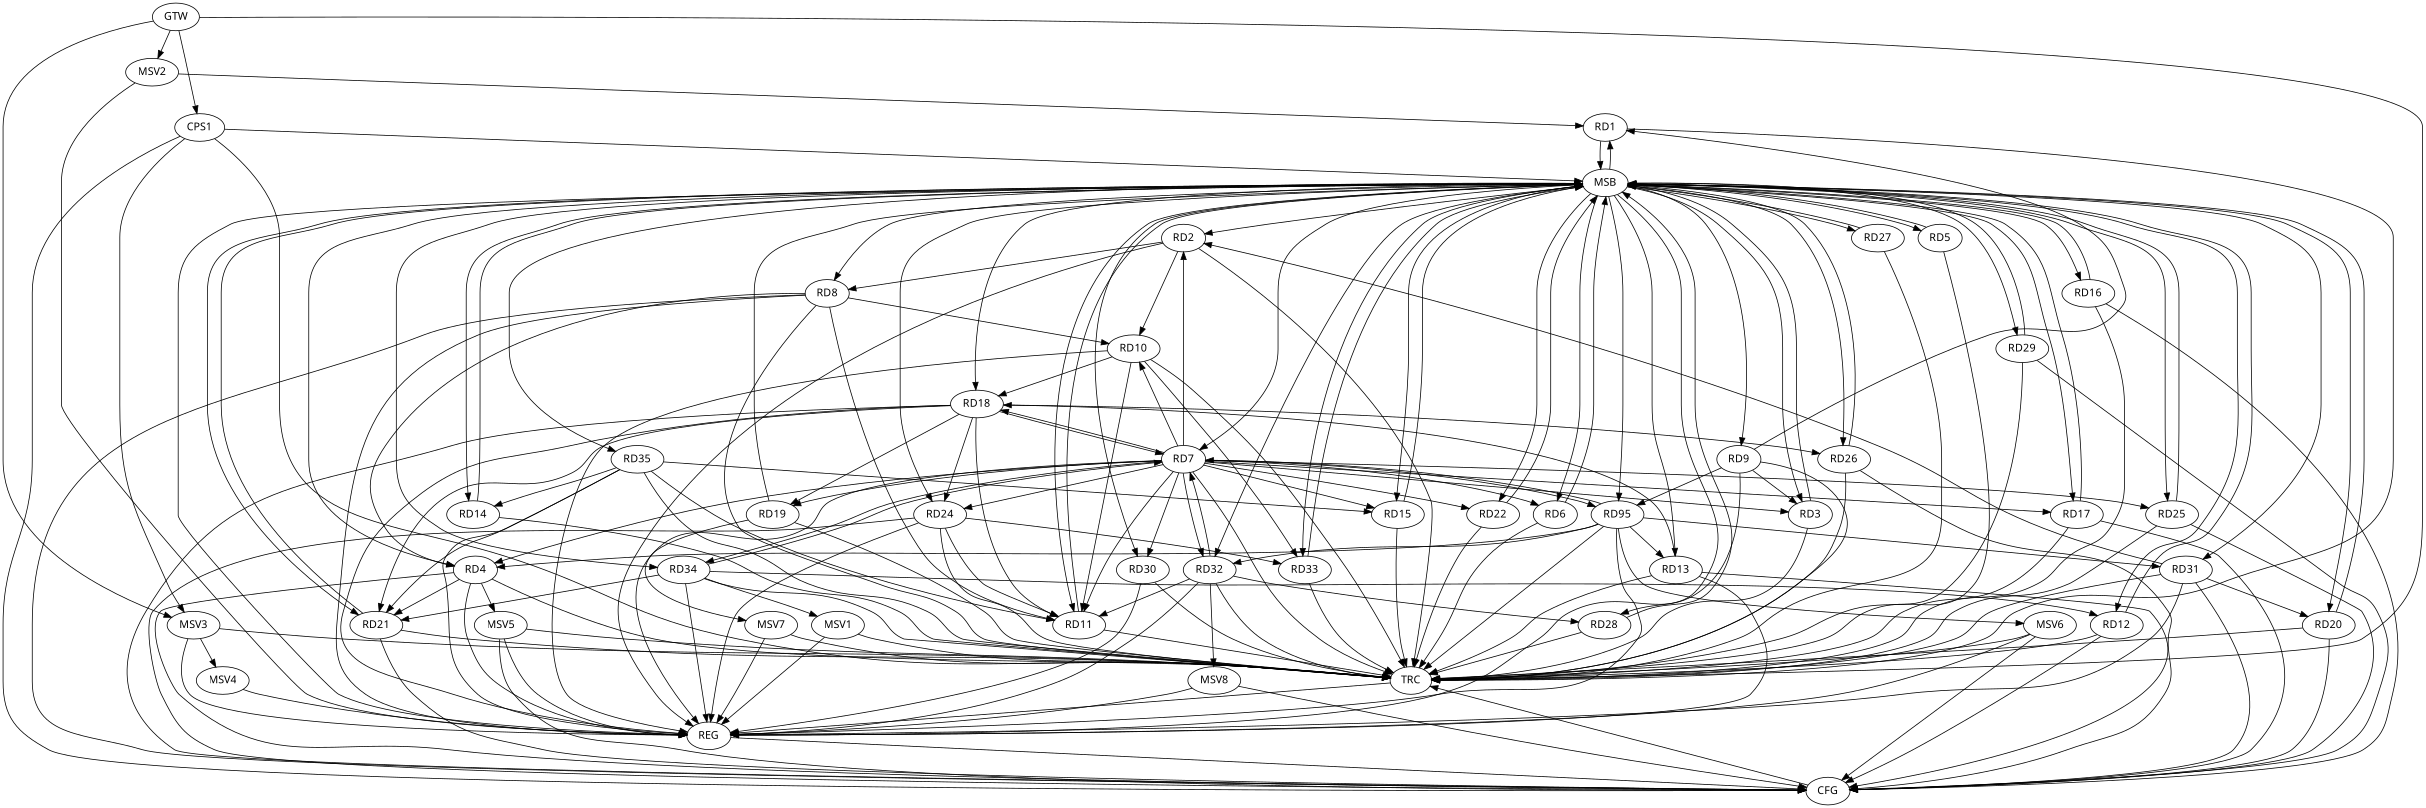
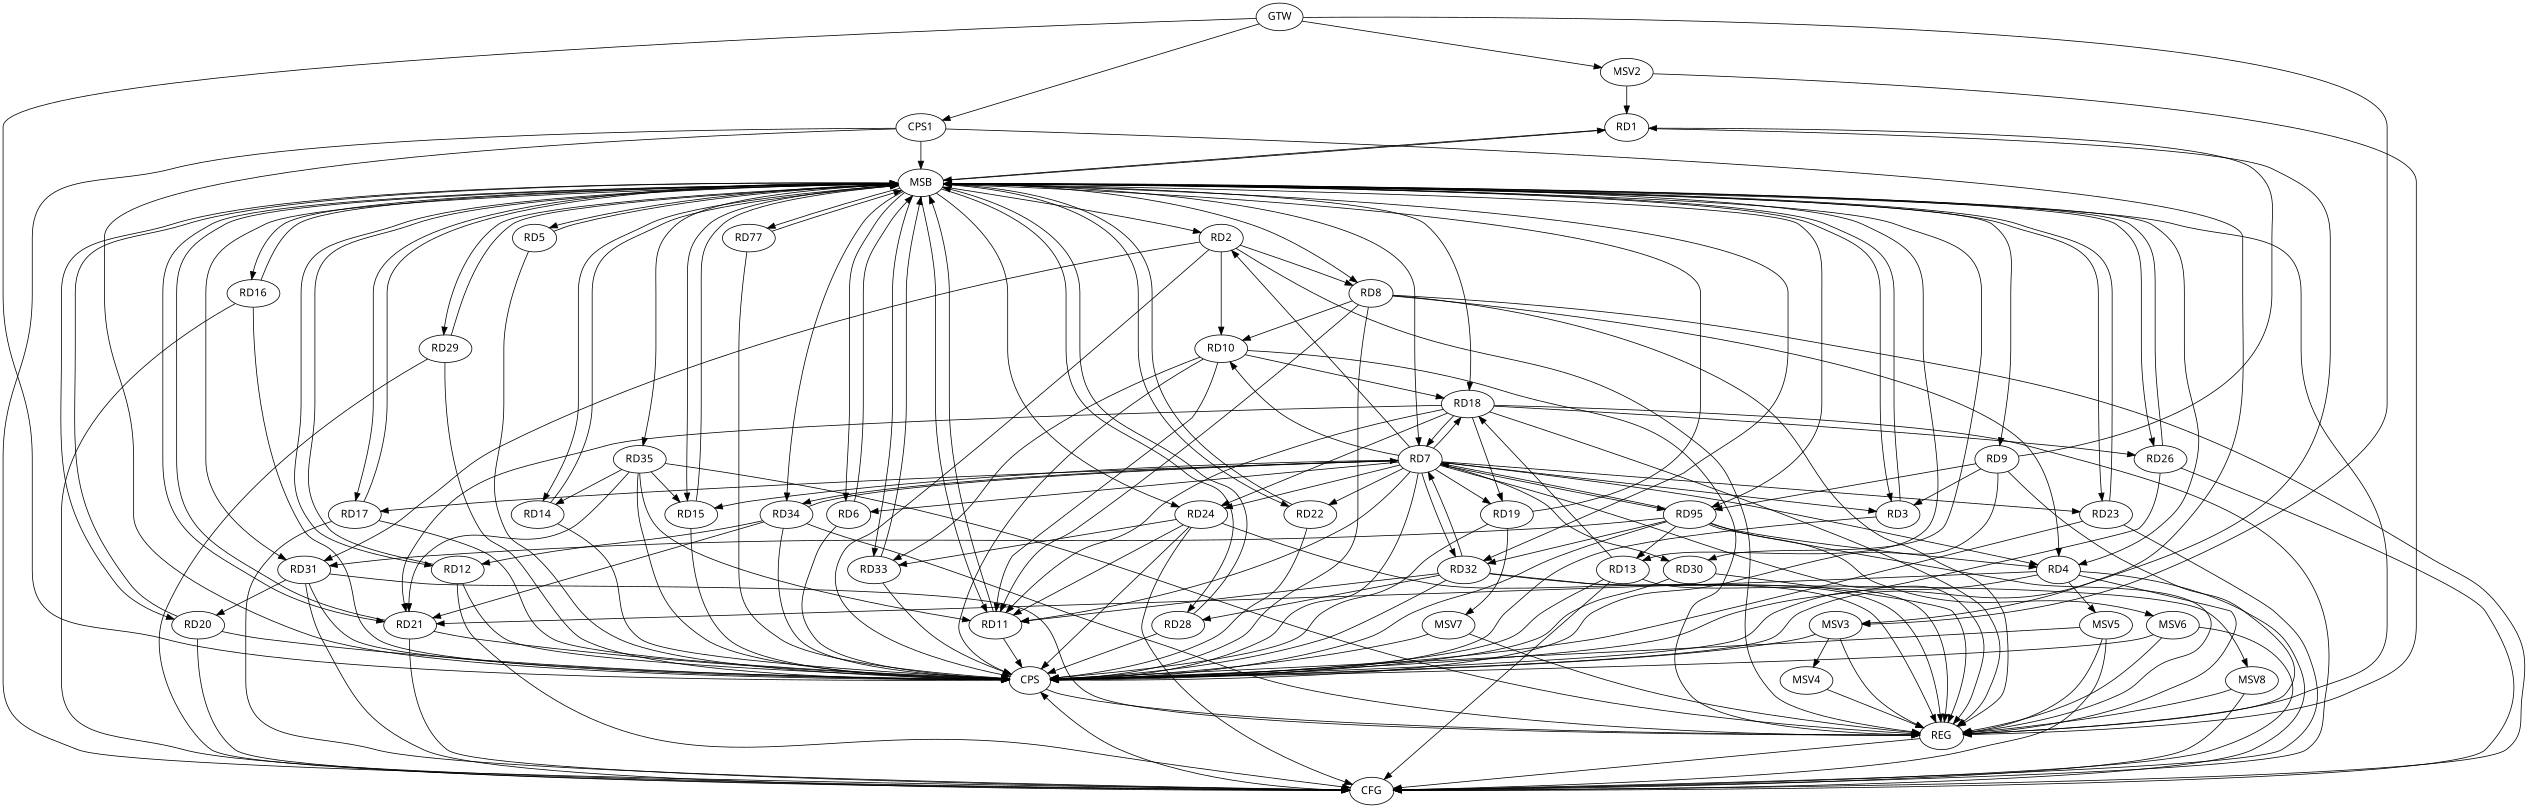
(1878, 238) -> (749, 238)
(1720, 388) -> (746, 349)
(2172, 515) -> (2106, 515)
(838, 625) -> none
(1411, 680) -> (1030, 680)
